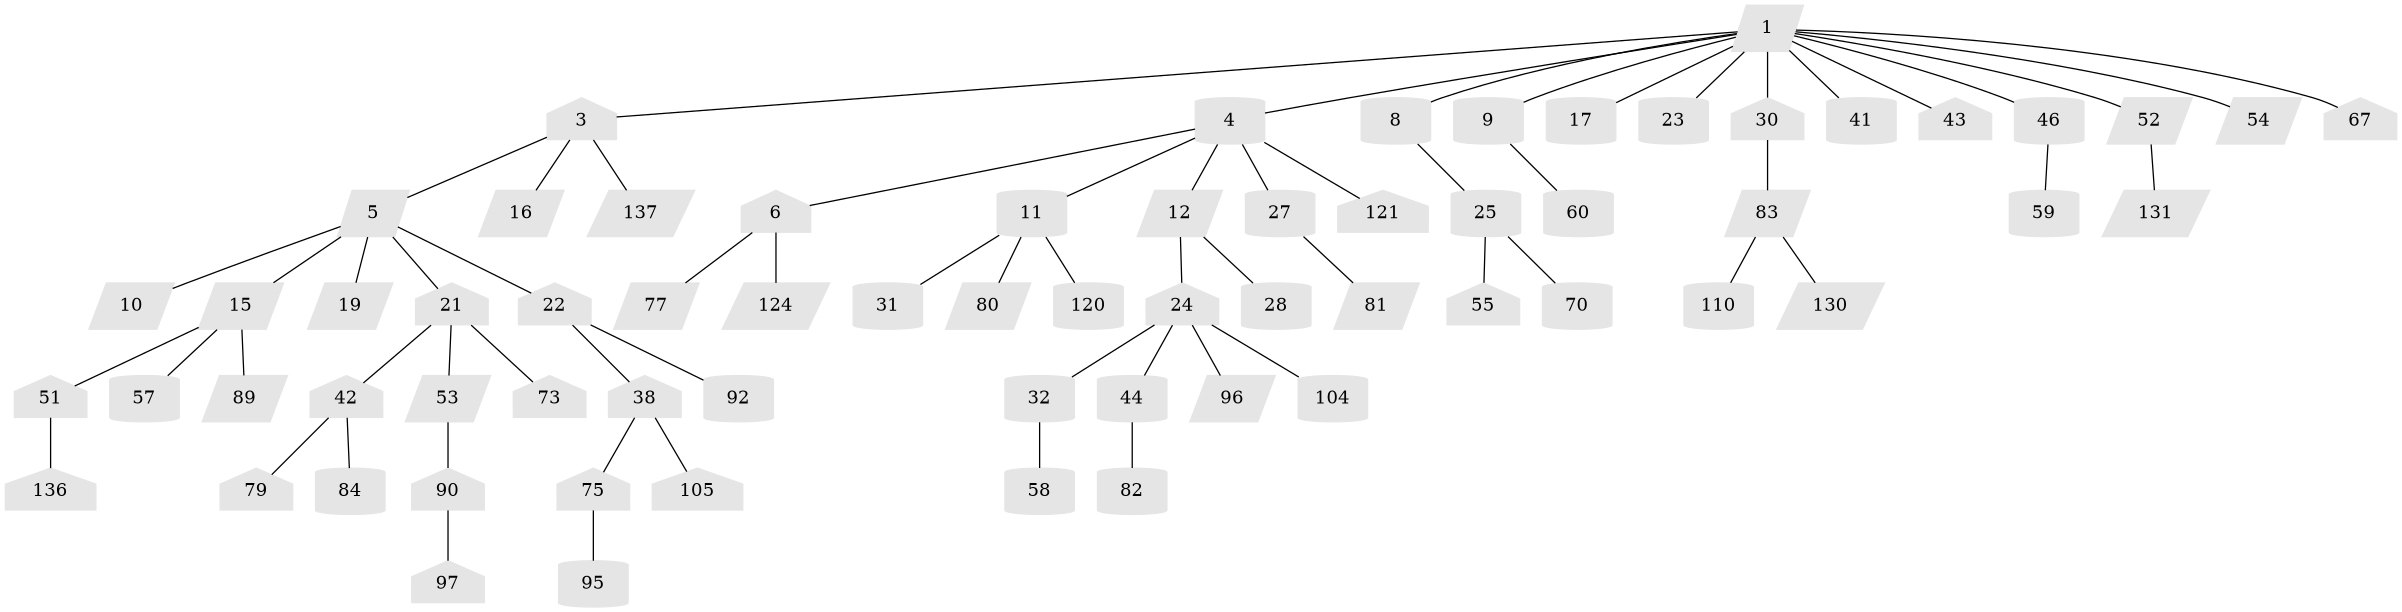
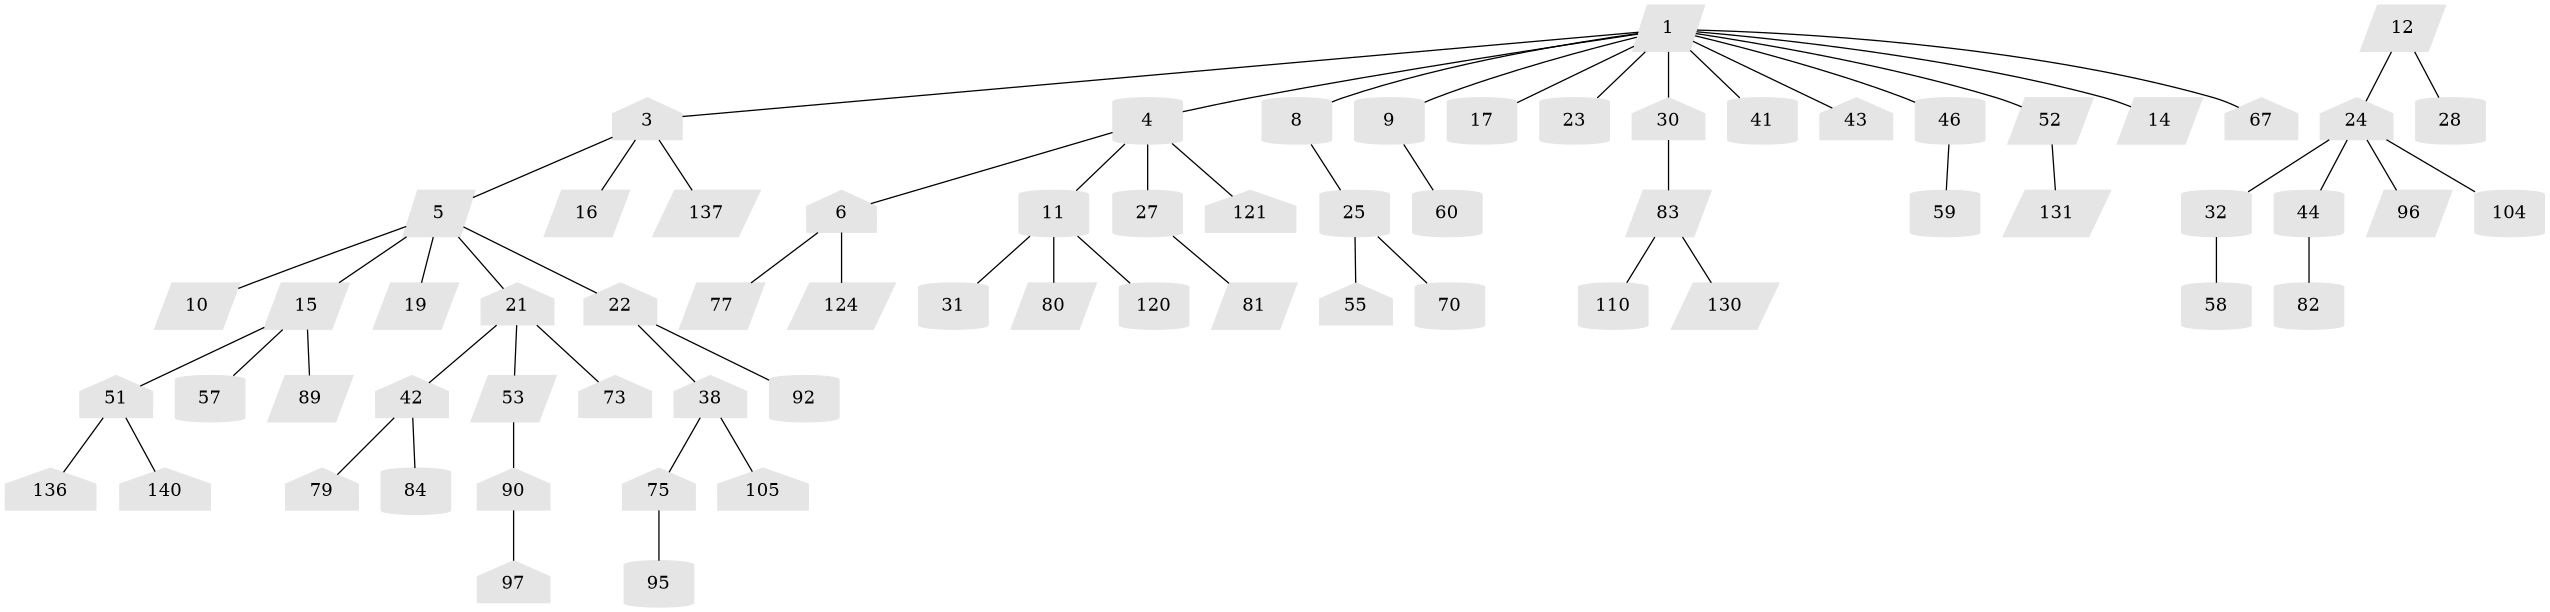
(2259, 121) -> (2160, 121)
(1205, 167) -> none
none -> (165, 491)
